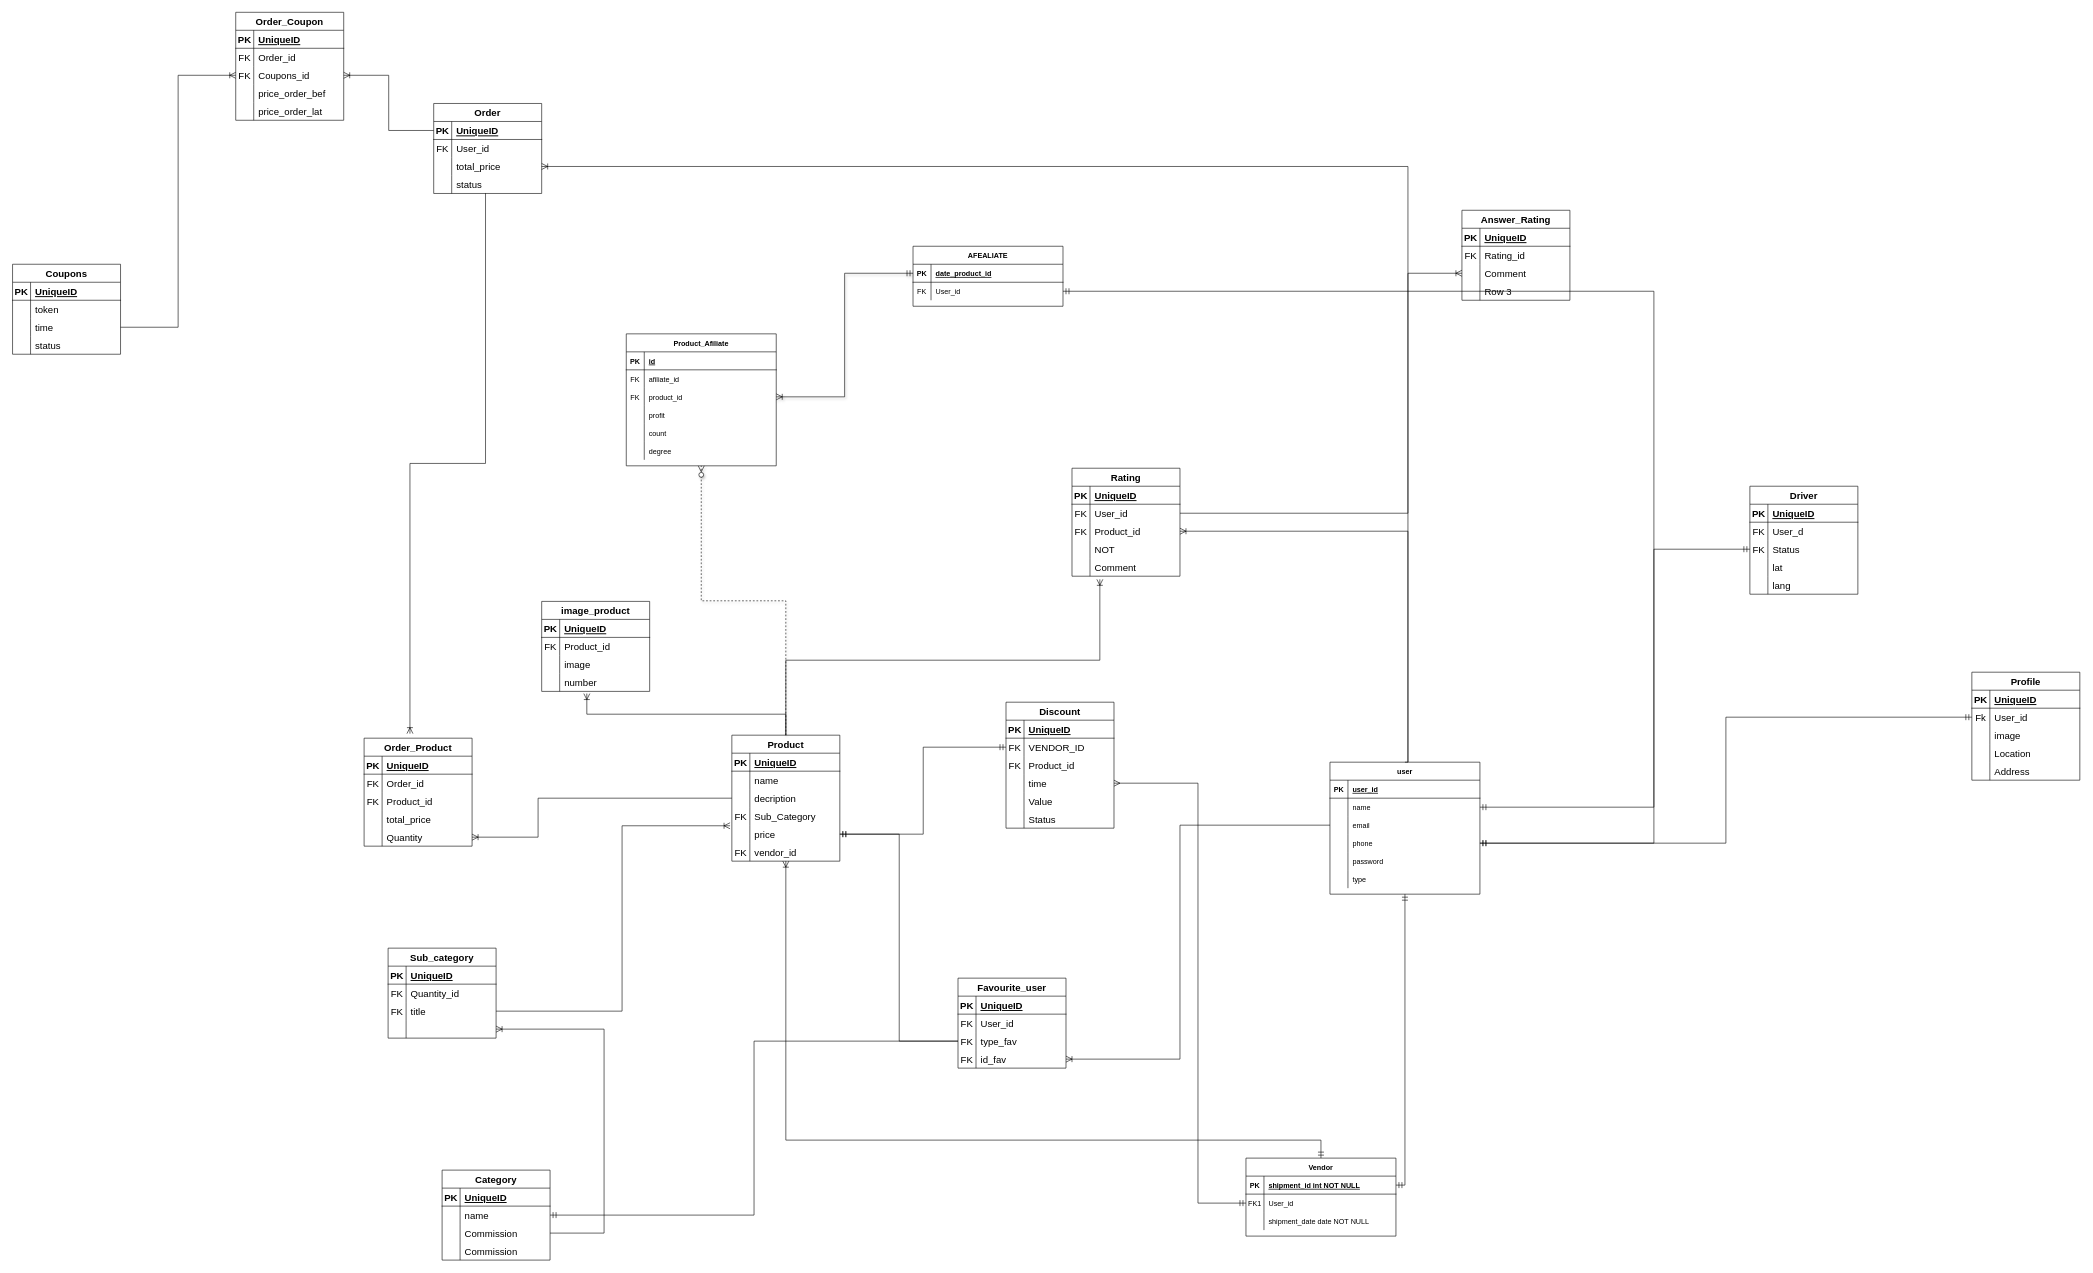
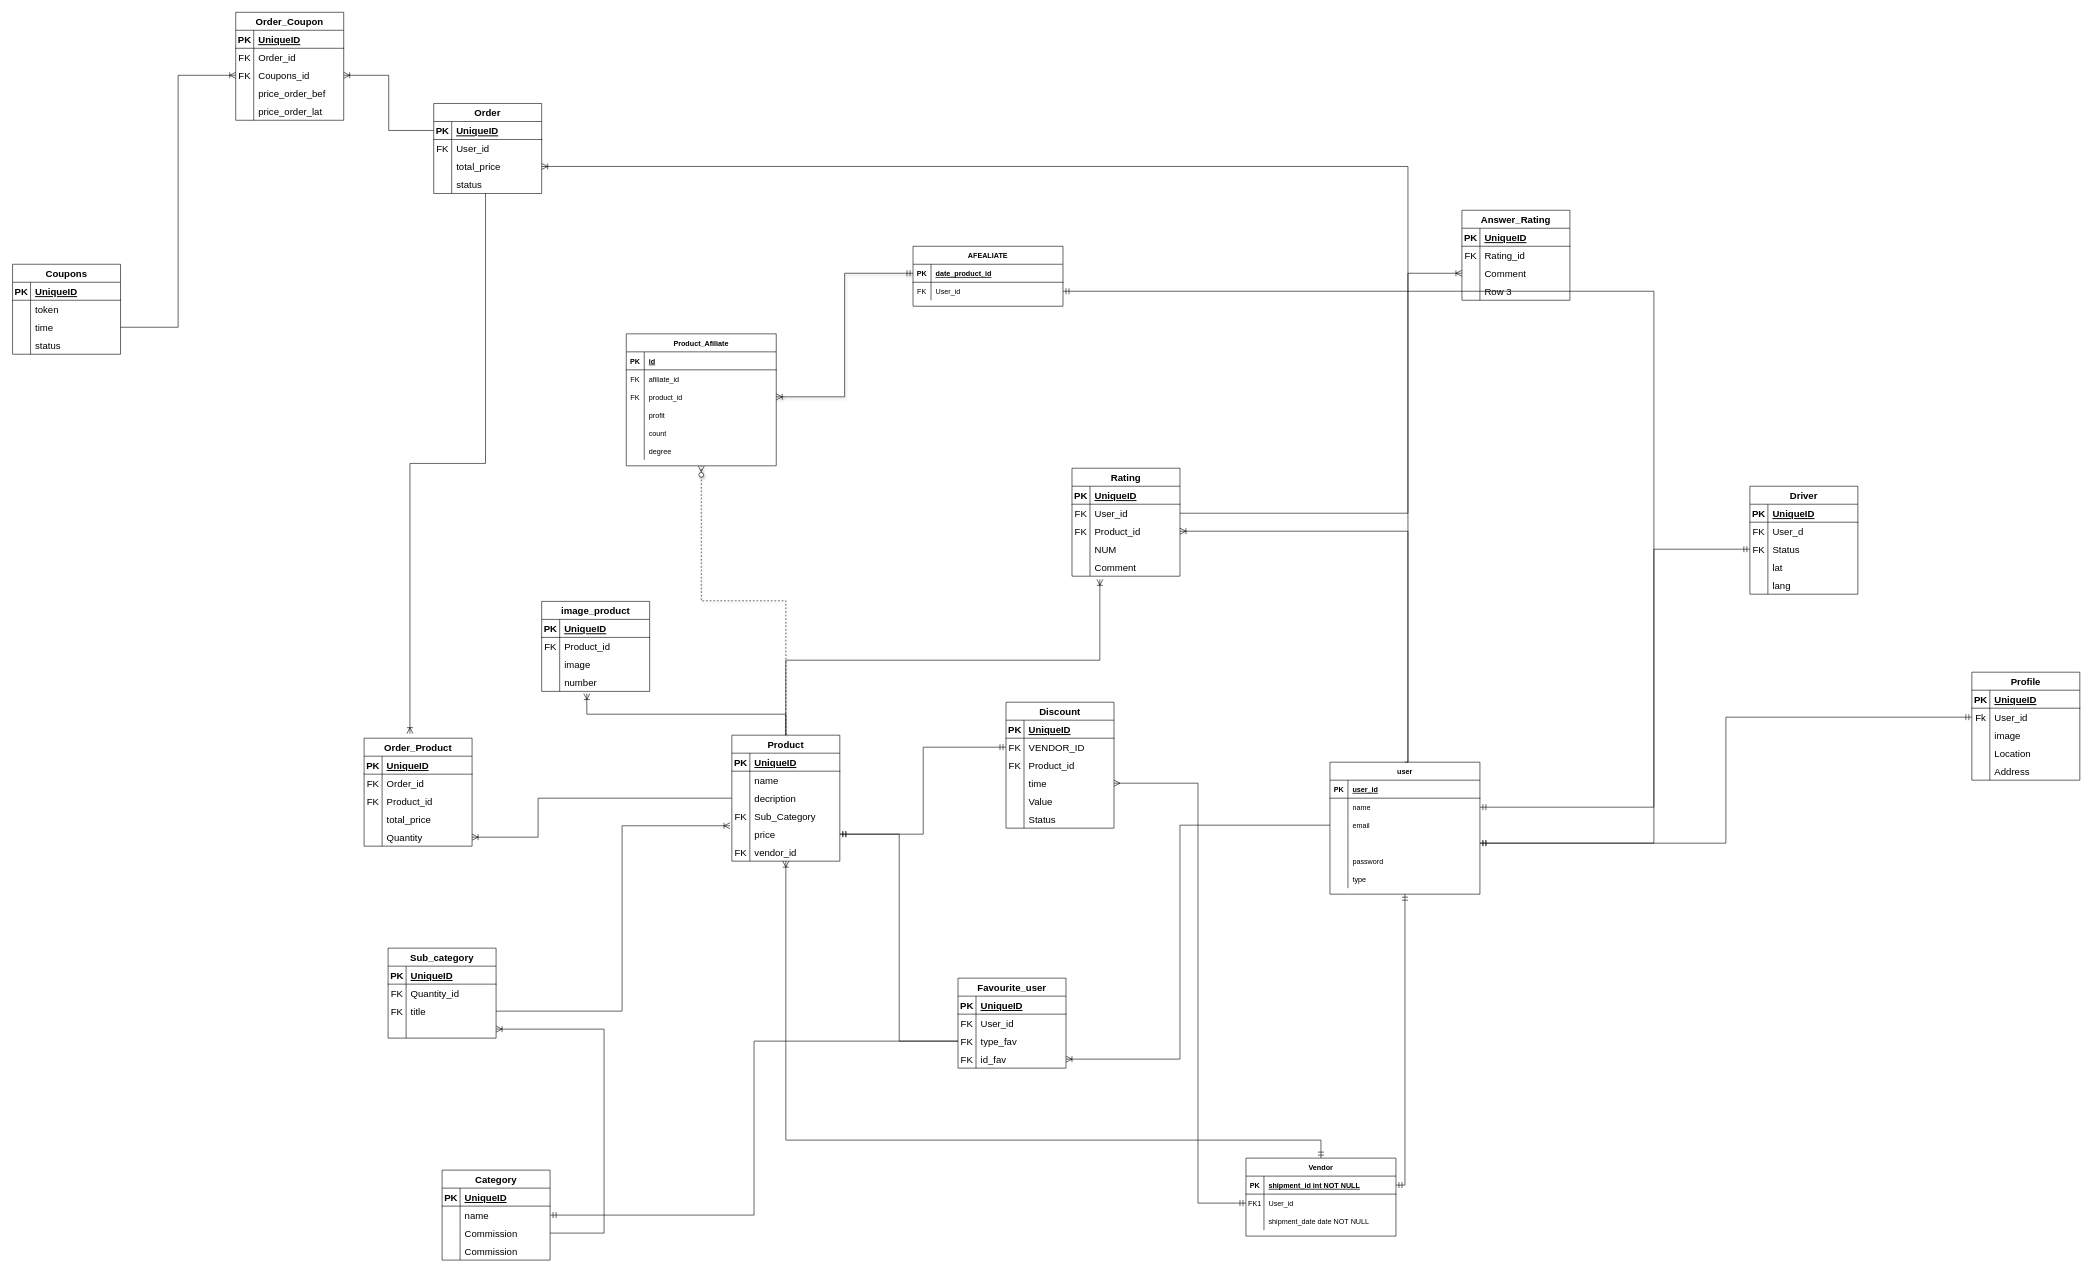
(1102, 550) -> (1102, 550)
(1414, 843) -> none
